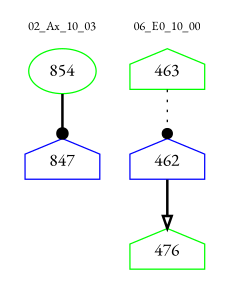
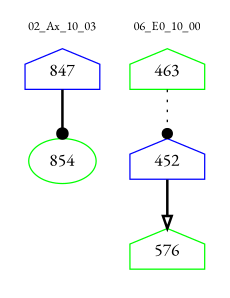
(62, 111) -> (62, 109)
(167, 161) -> (167, 161)
(167, 251) -> (167, 251)
